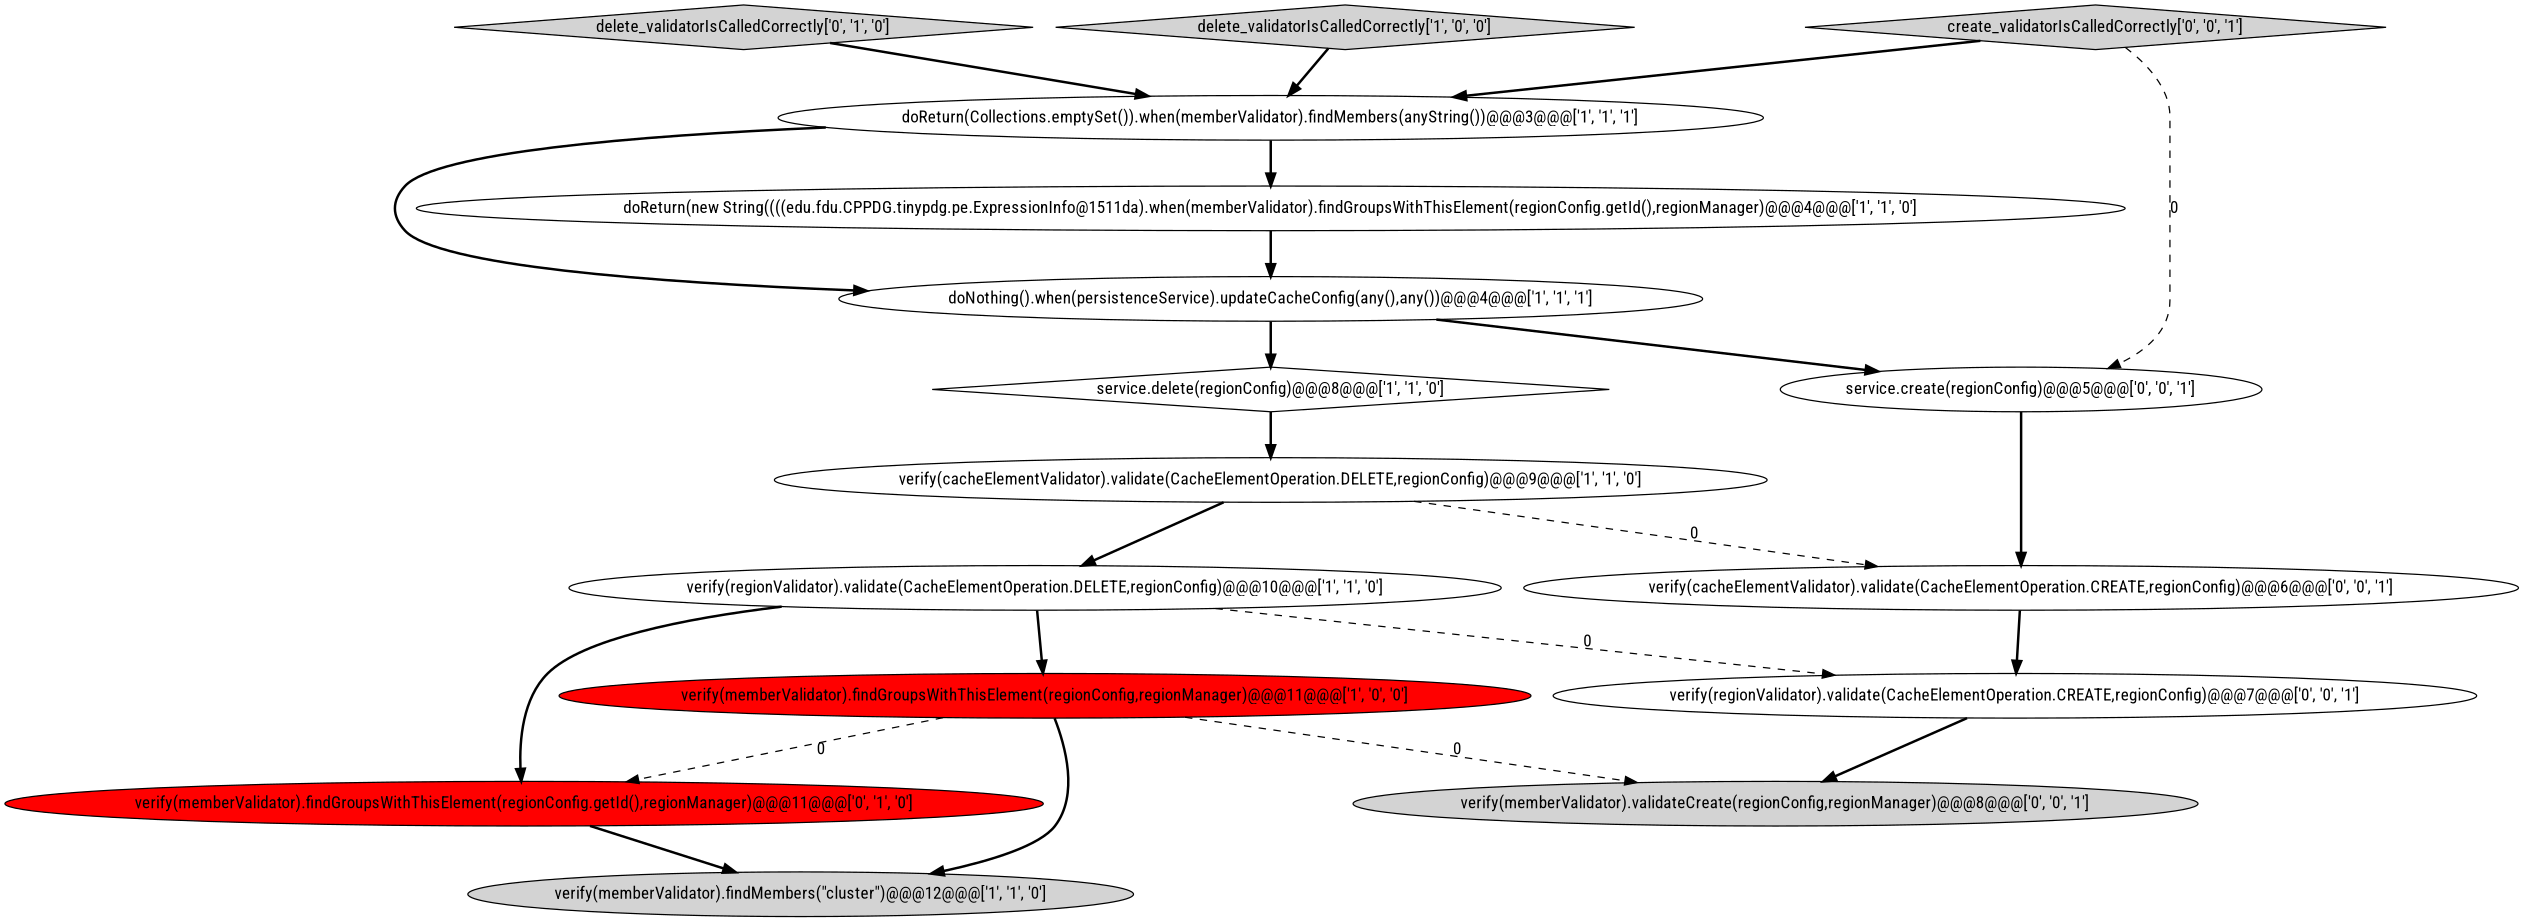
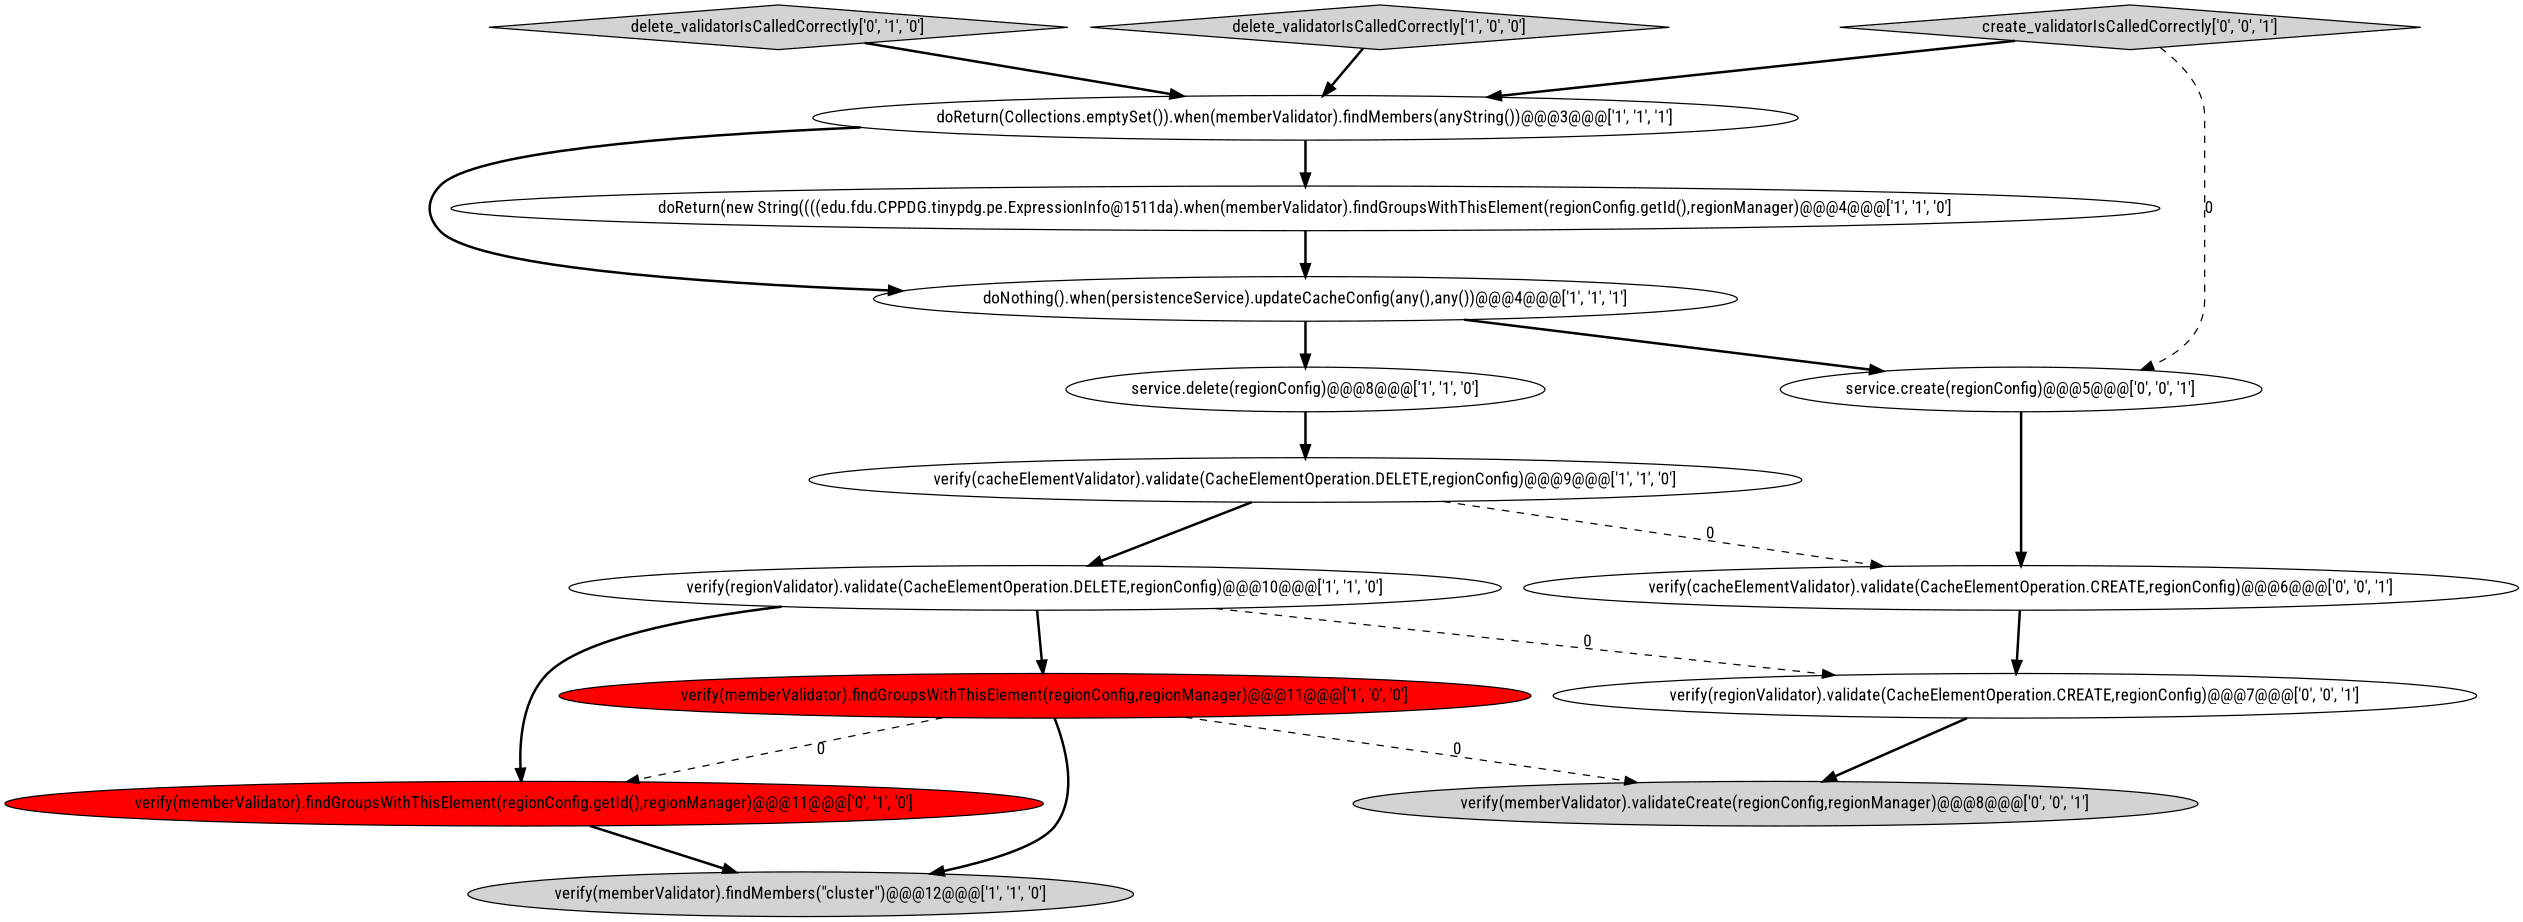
(1271, 389) -> (1306, 389)
